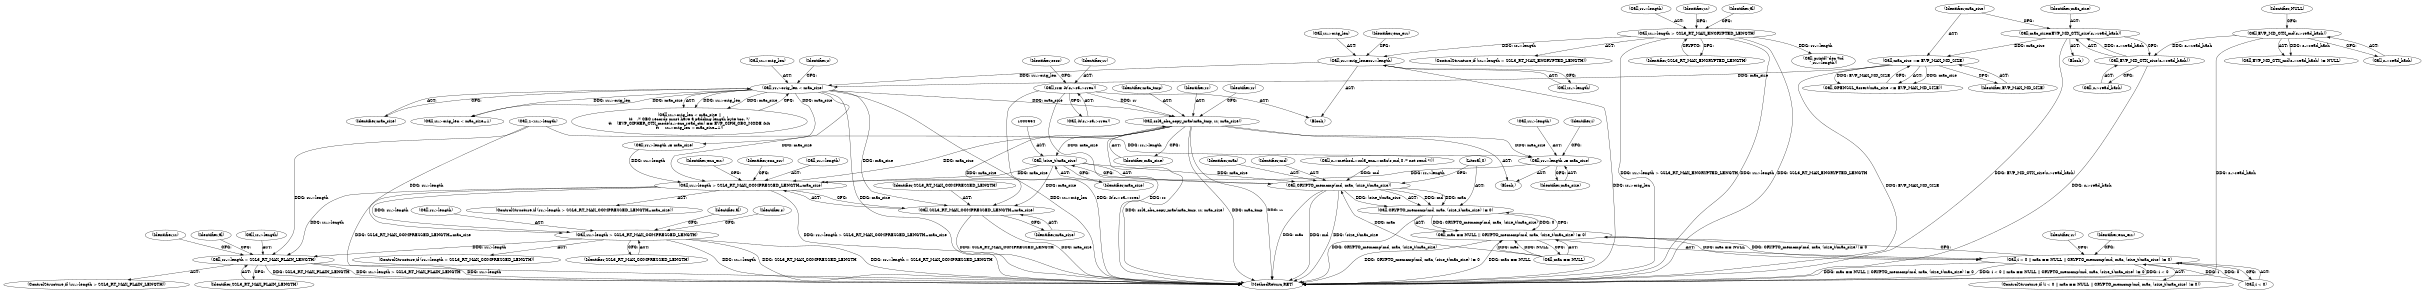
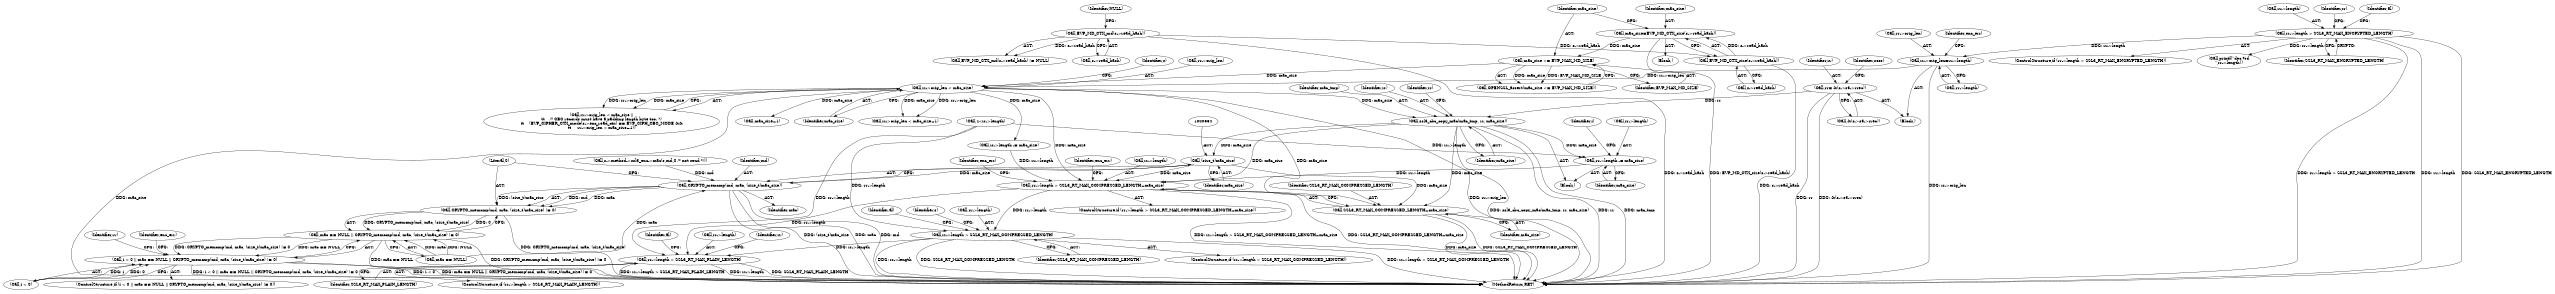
none -> (762, 122)
(1276, 172) -> (758, 197)
(1745, 268) -> none
